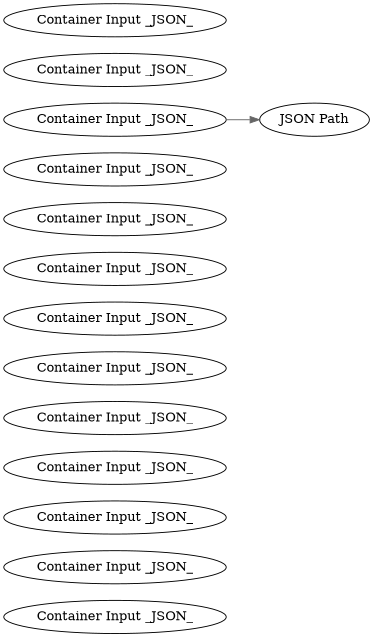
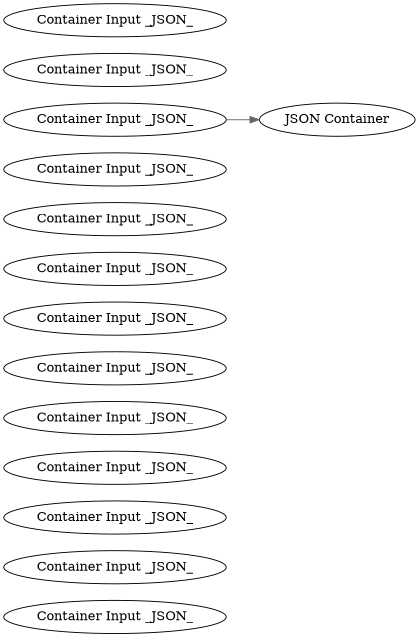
(315, 120) -> (337, 120)
